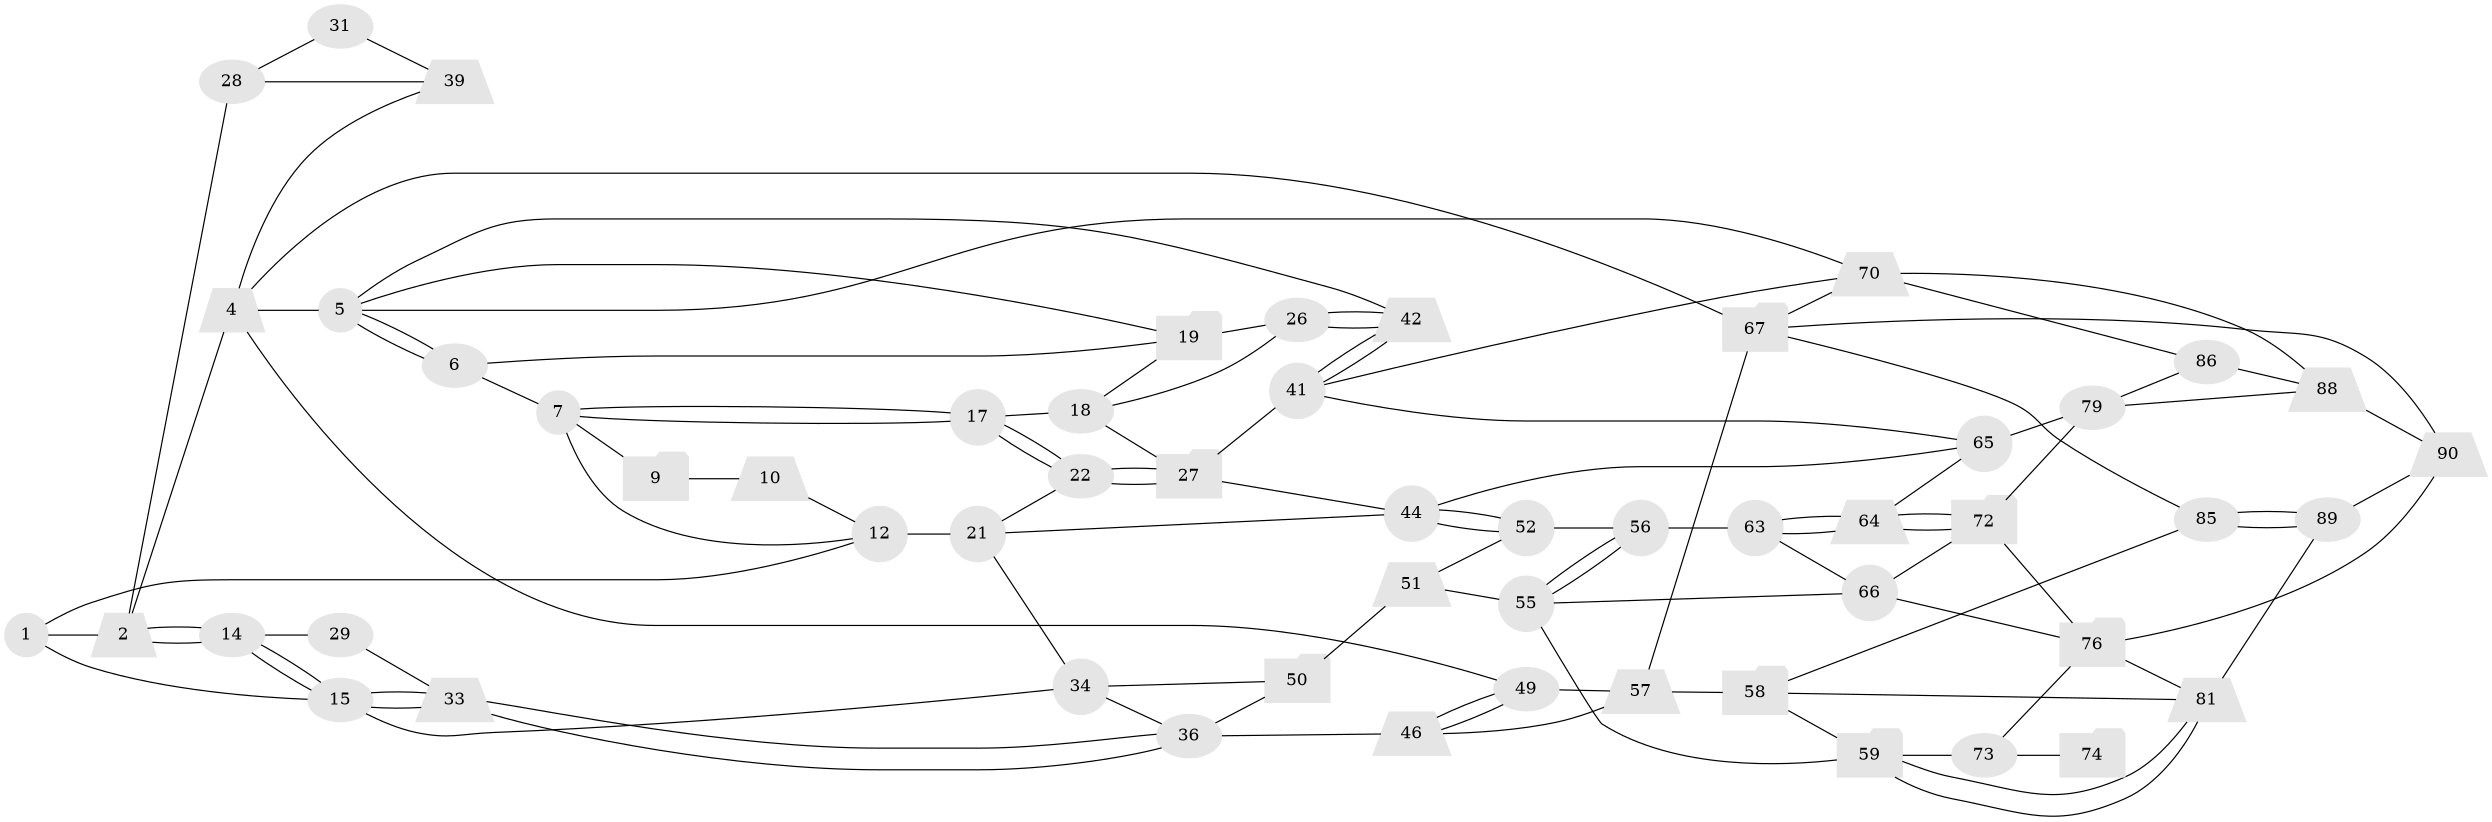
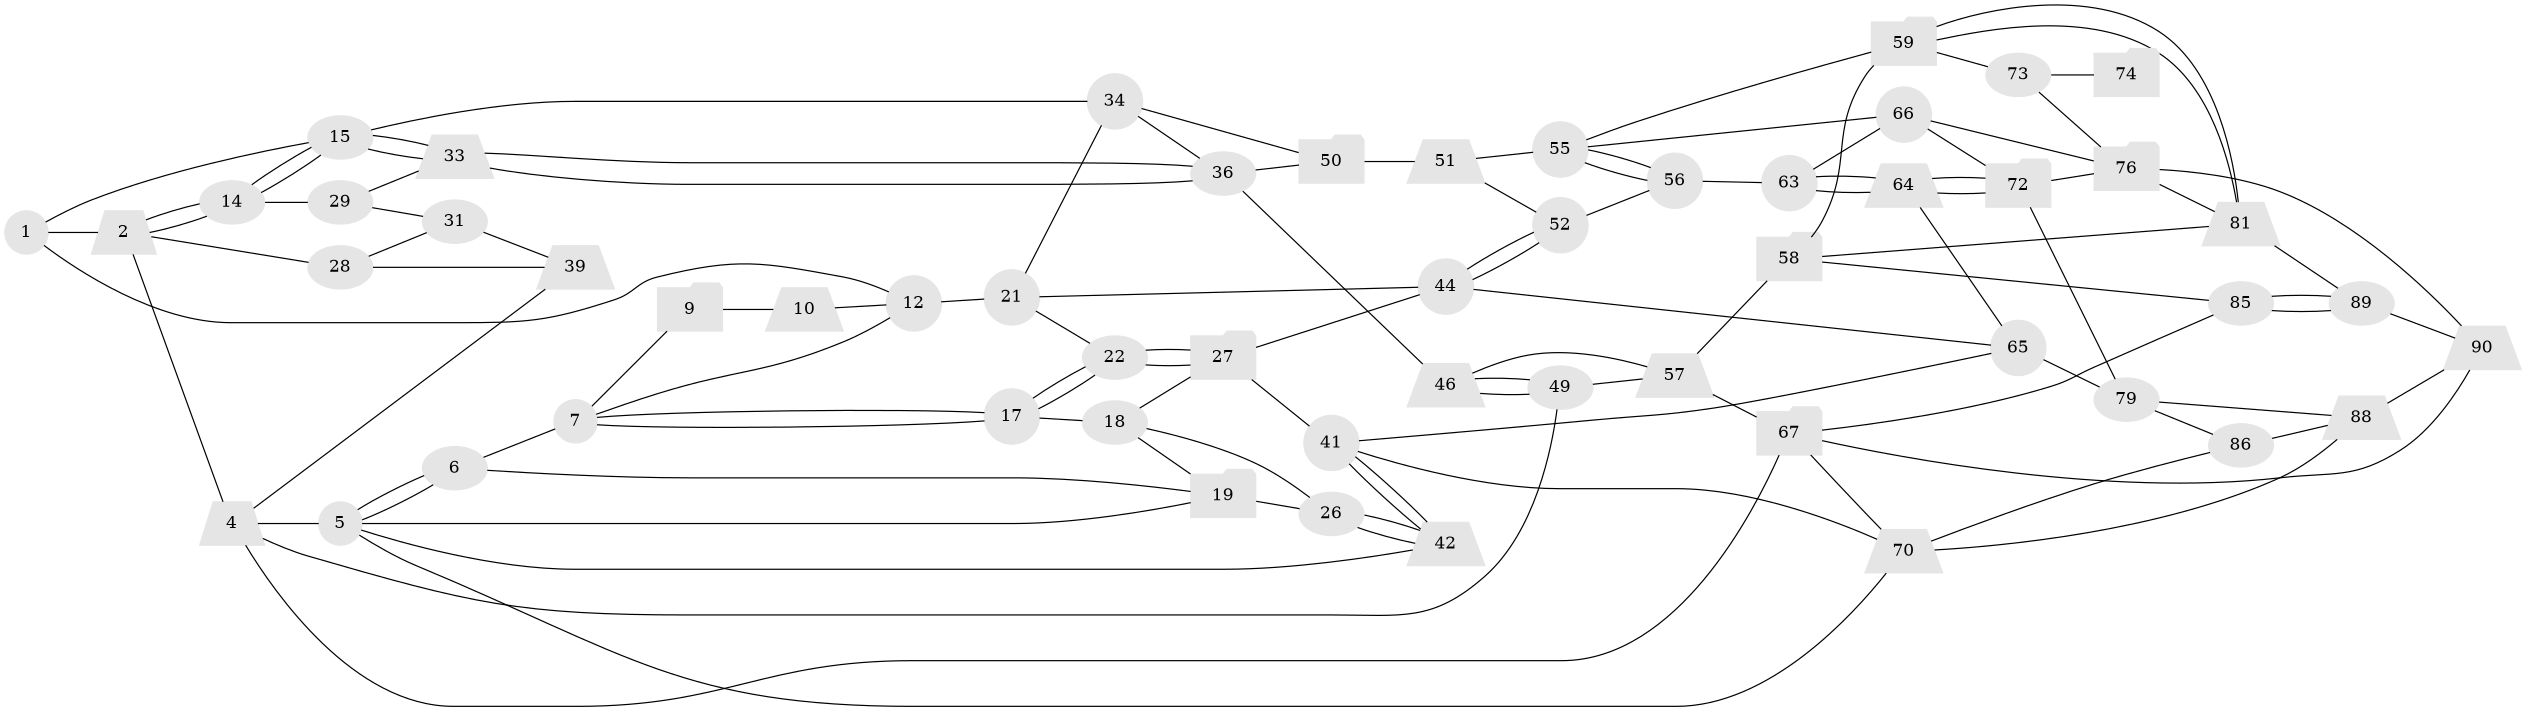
none -> (398, 212)
